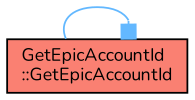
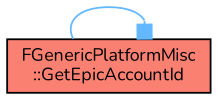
(97, 66) -> (109, 66)
